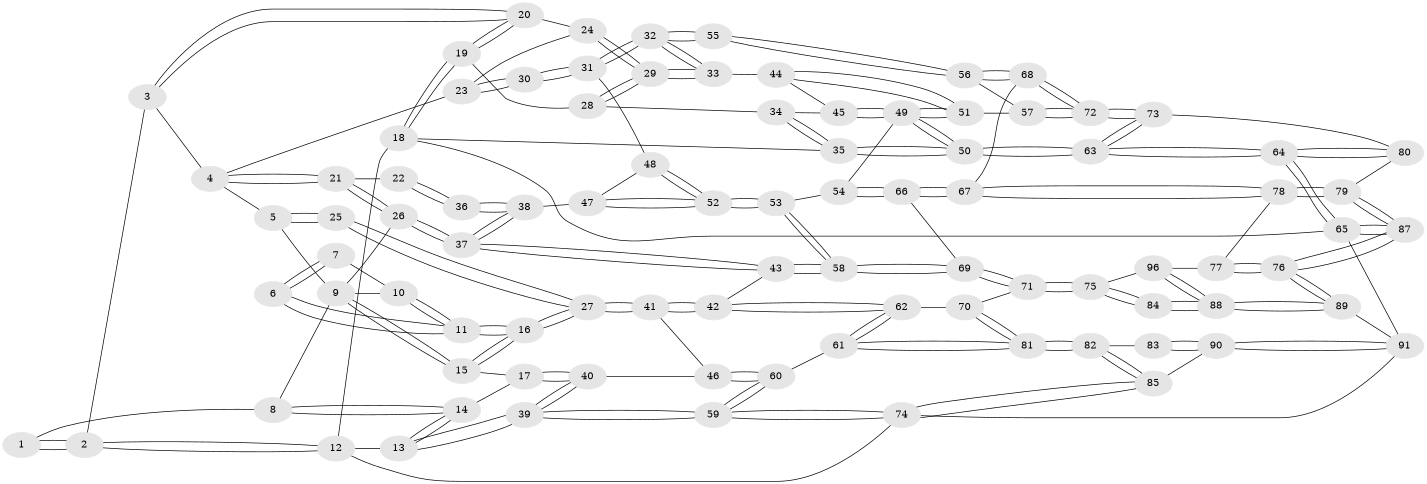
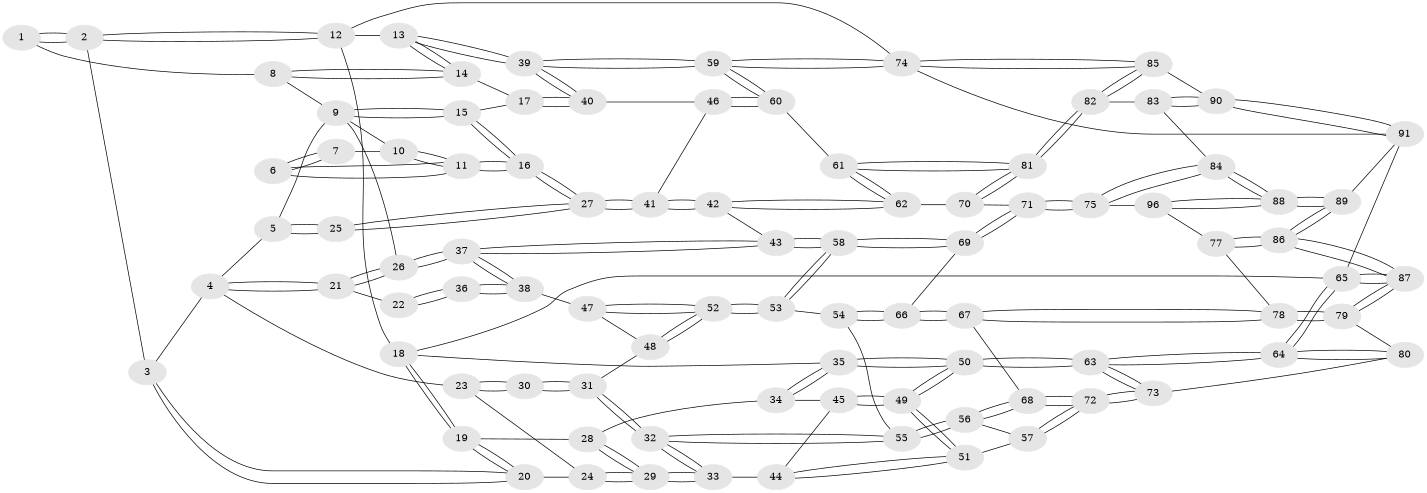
none -> (1189, 139)
(865, 160) -> (869, 378)
(1279, 268) -> (1279, 240)
